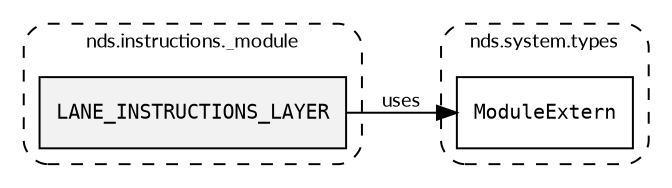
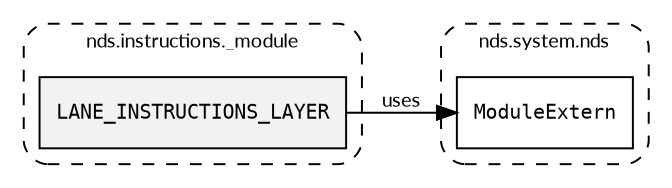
(545, 43) -> (545, 43)
